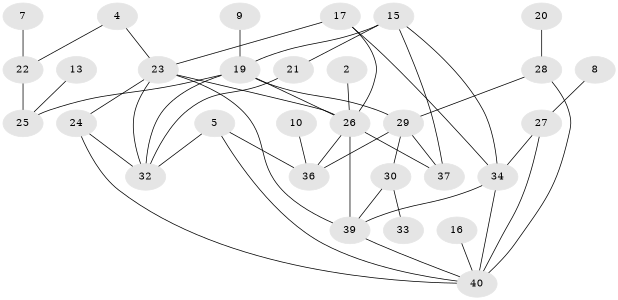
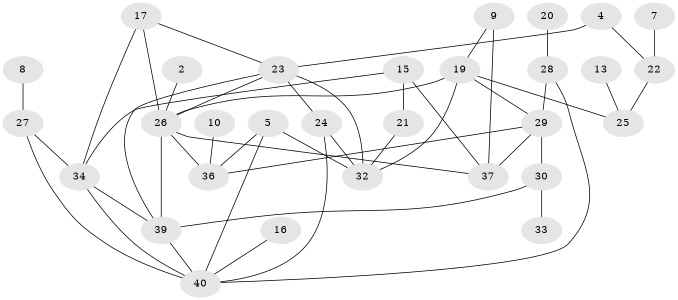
(317, 43) -> none
none -> (491, 97)
